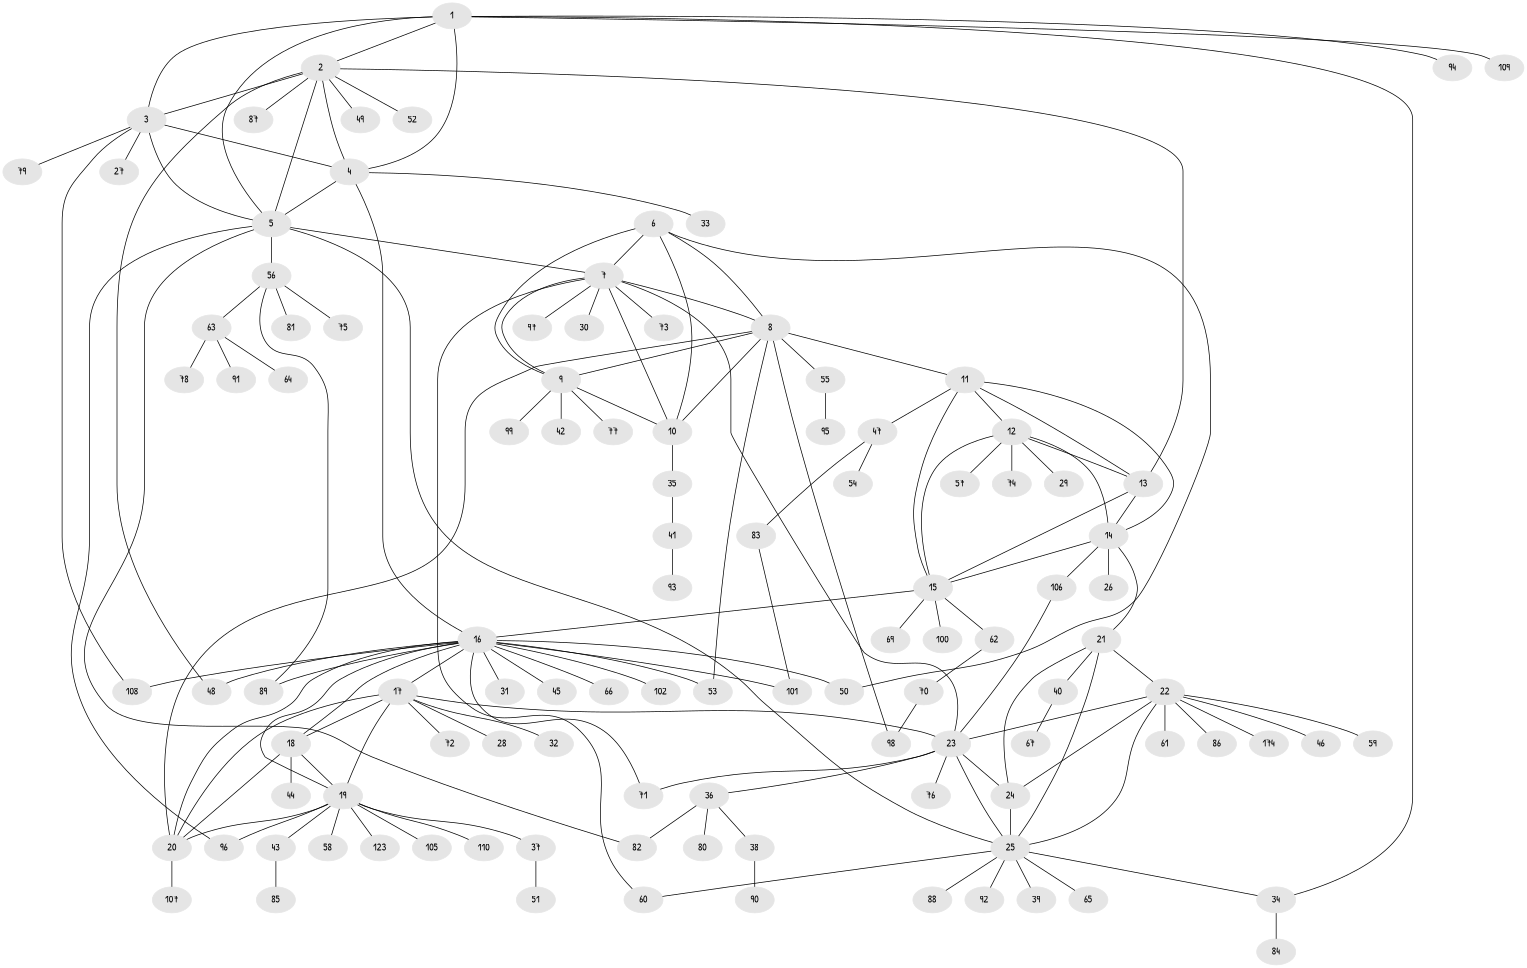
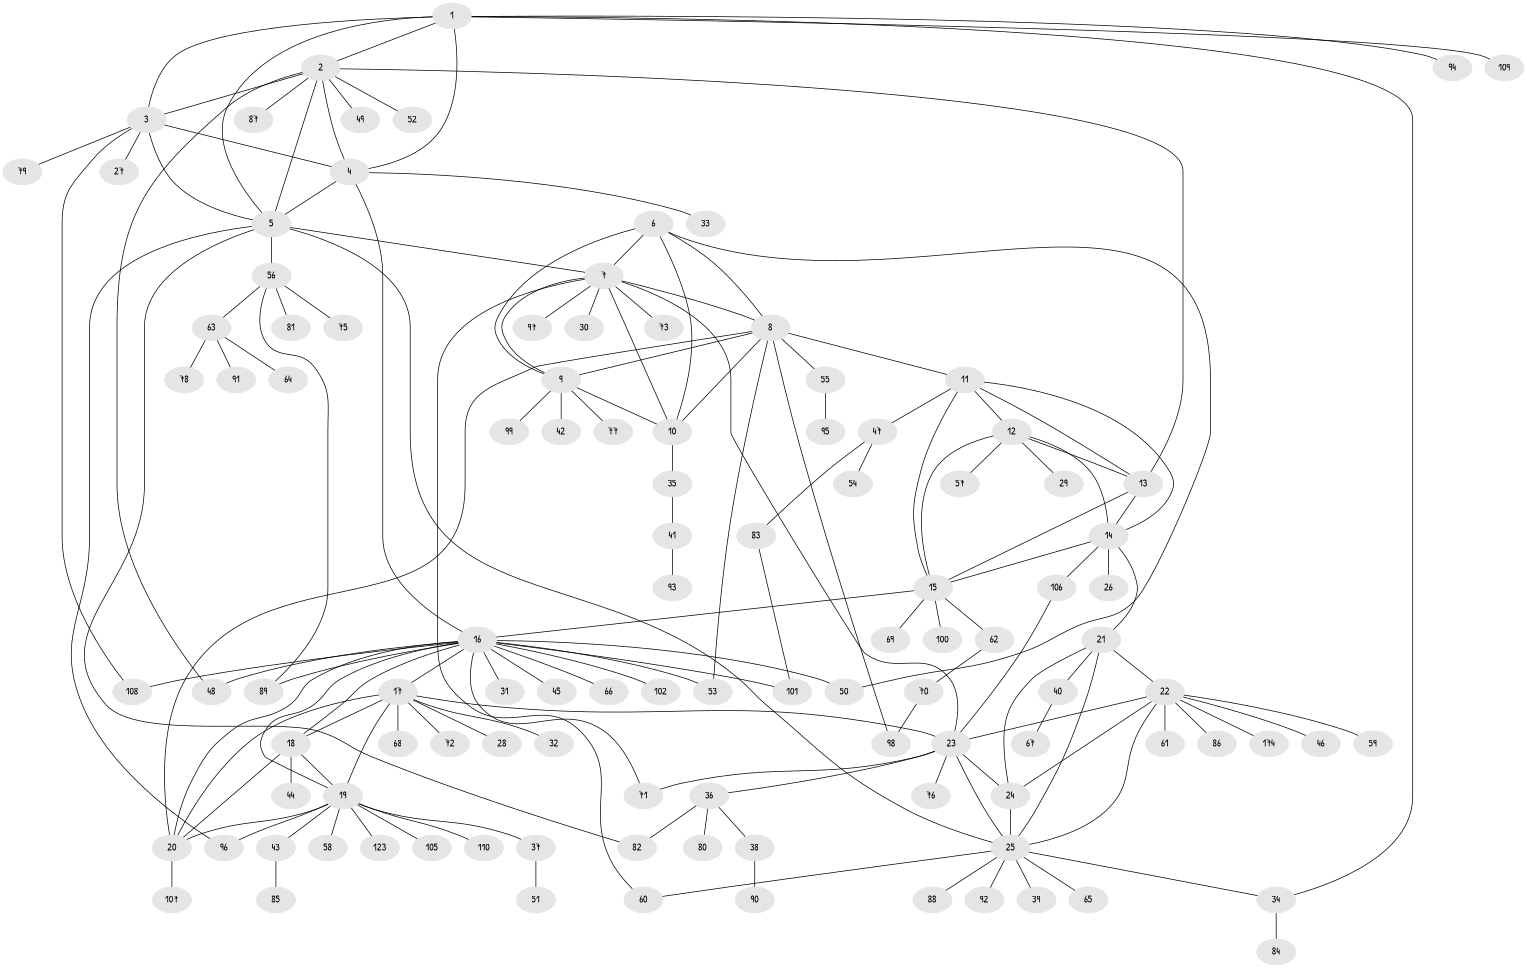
(1012, 484) -> none
none -> (398, 744)
